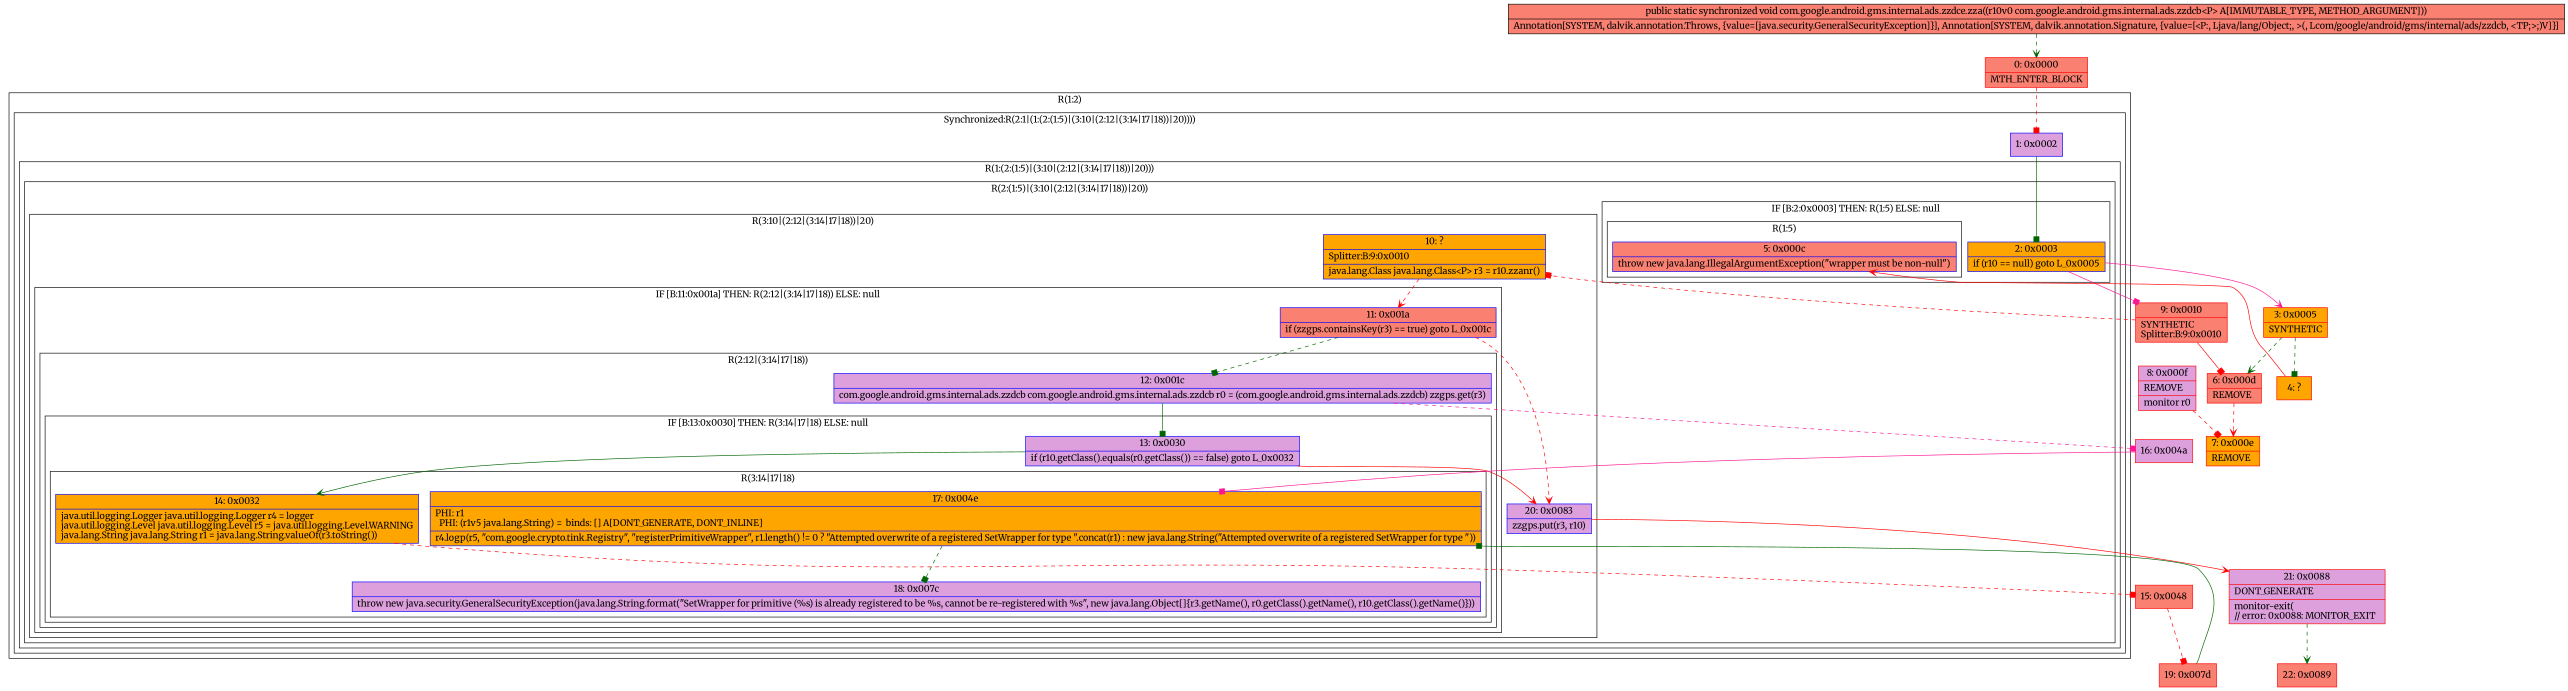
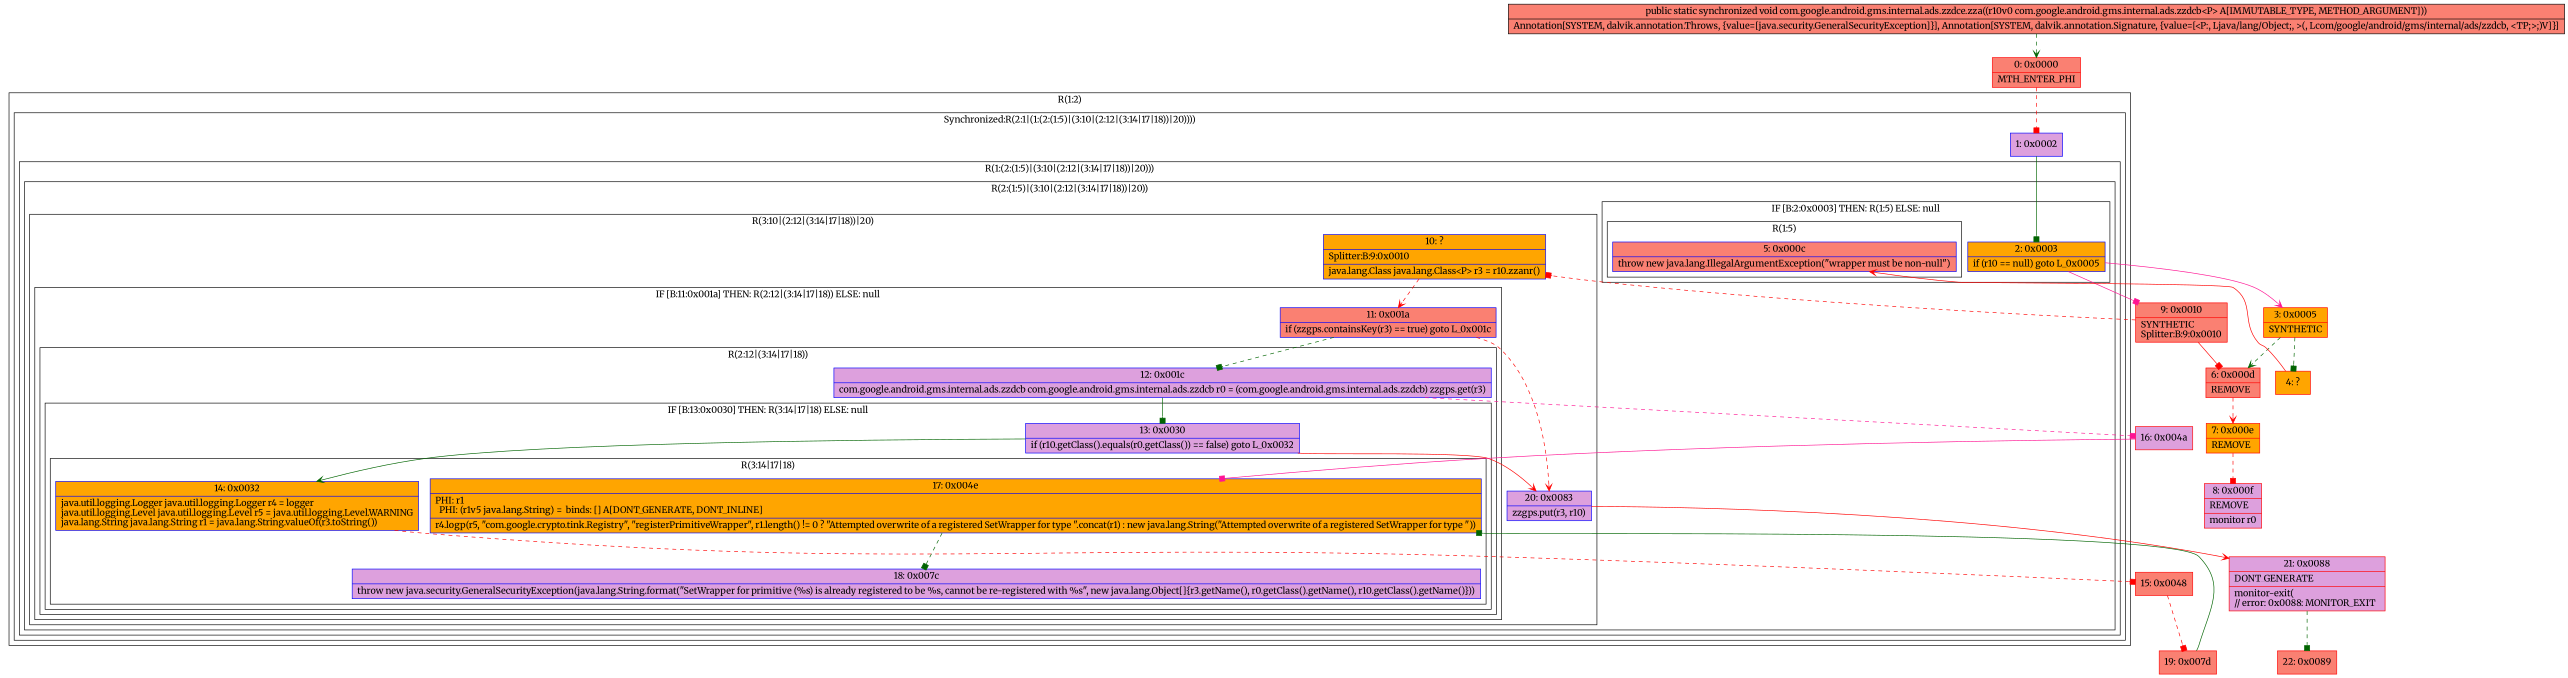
(2036, 80) -> (2036, 80)
(2204, 421) -> (2233, 465)
(2307, 641) -> (2307, 628)
